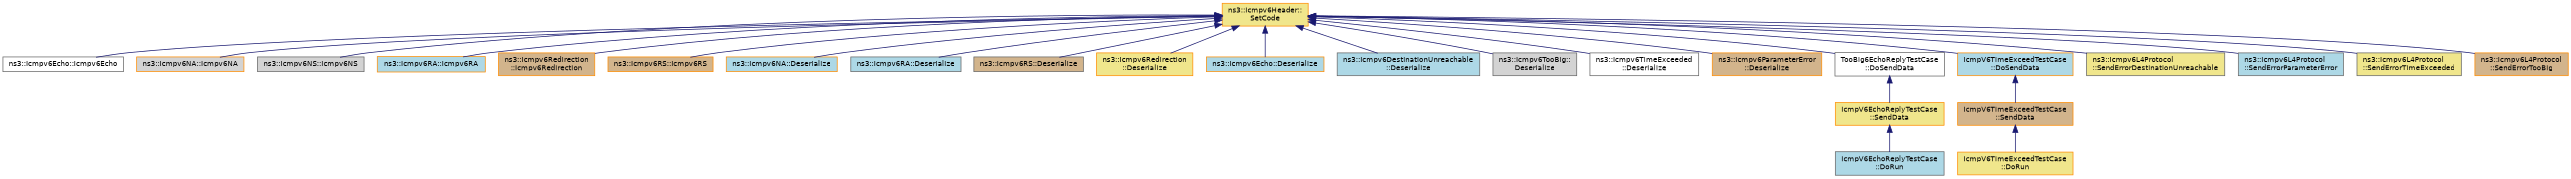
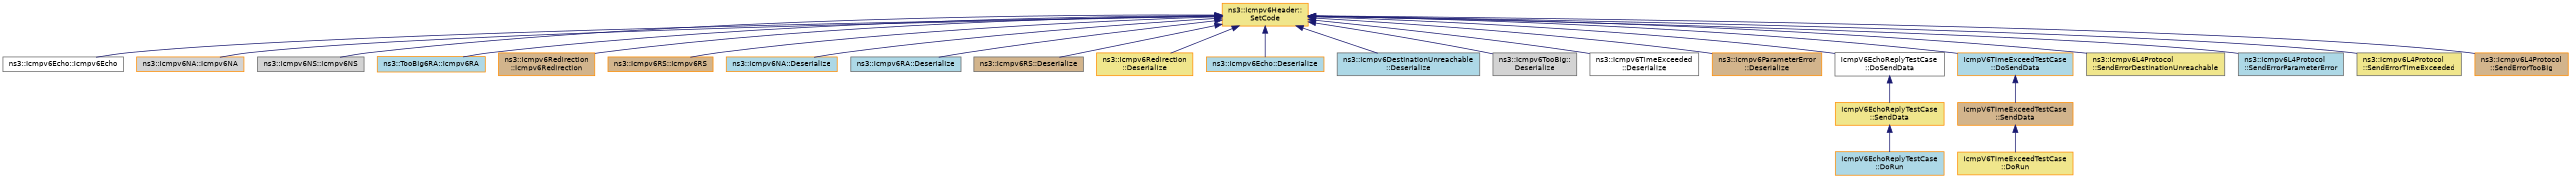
(431, 64) -> (431, 64)
(1890, 64) -> (1890, 64)
(1890, 163) -> (1890, 163)
